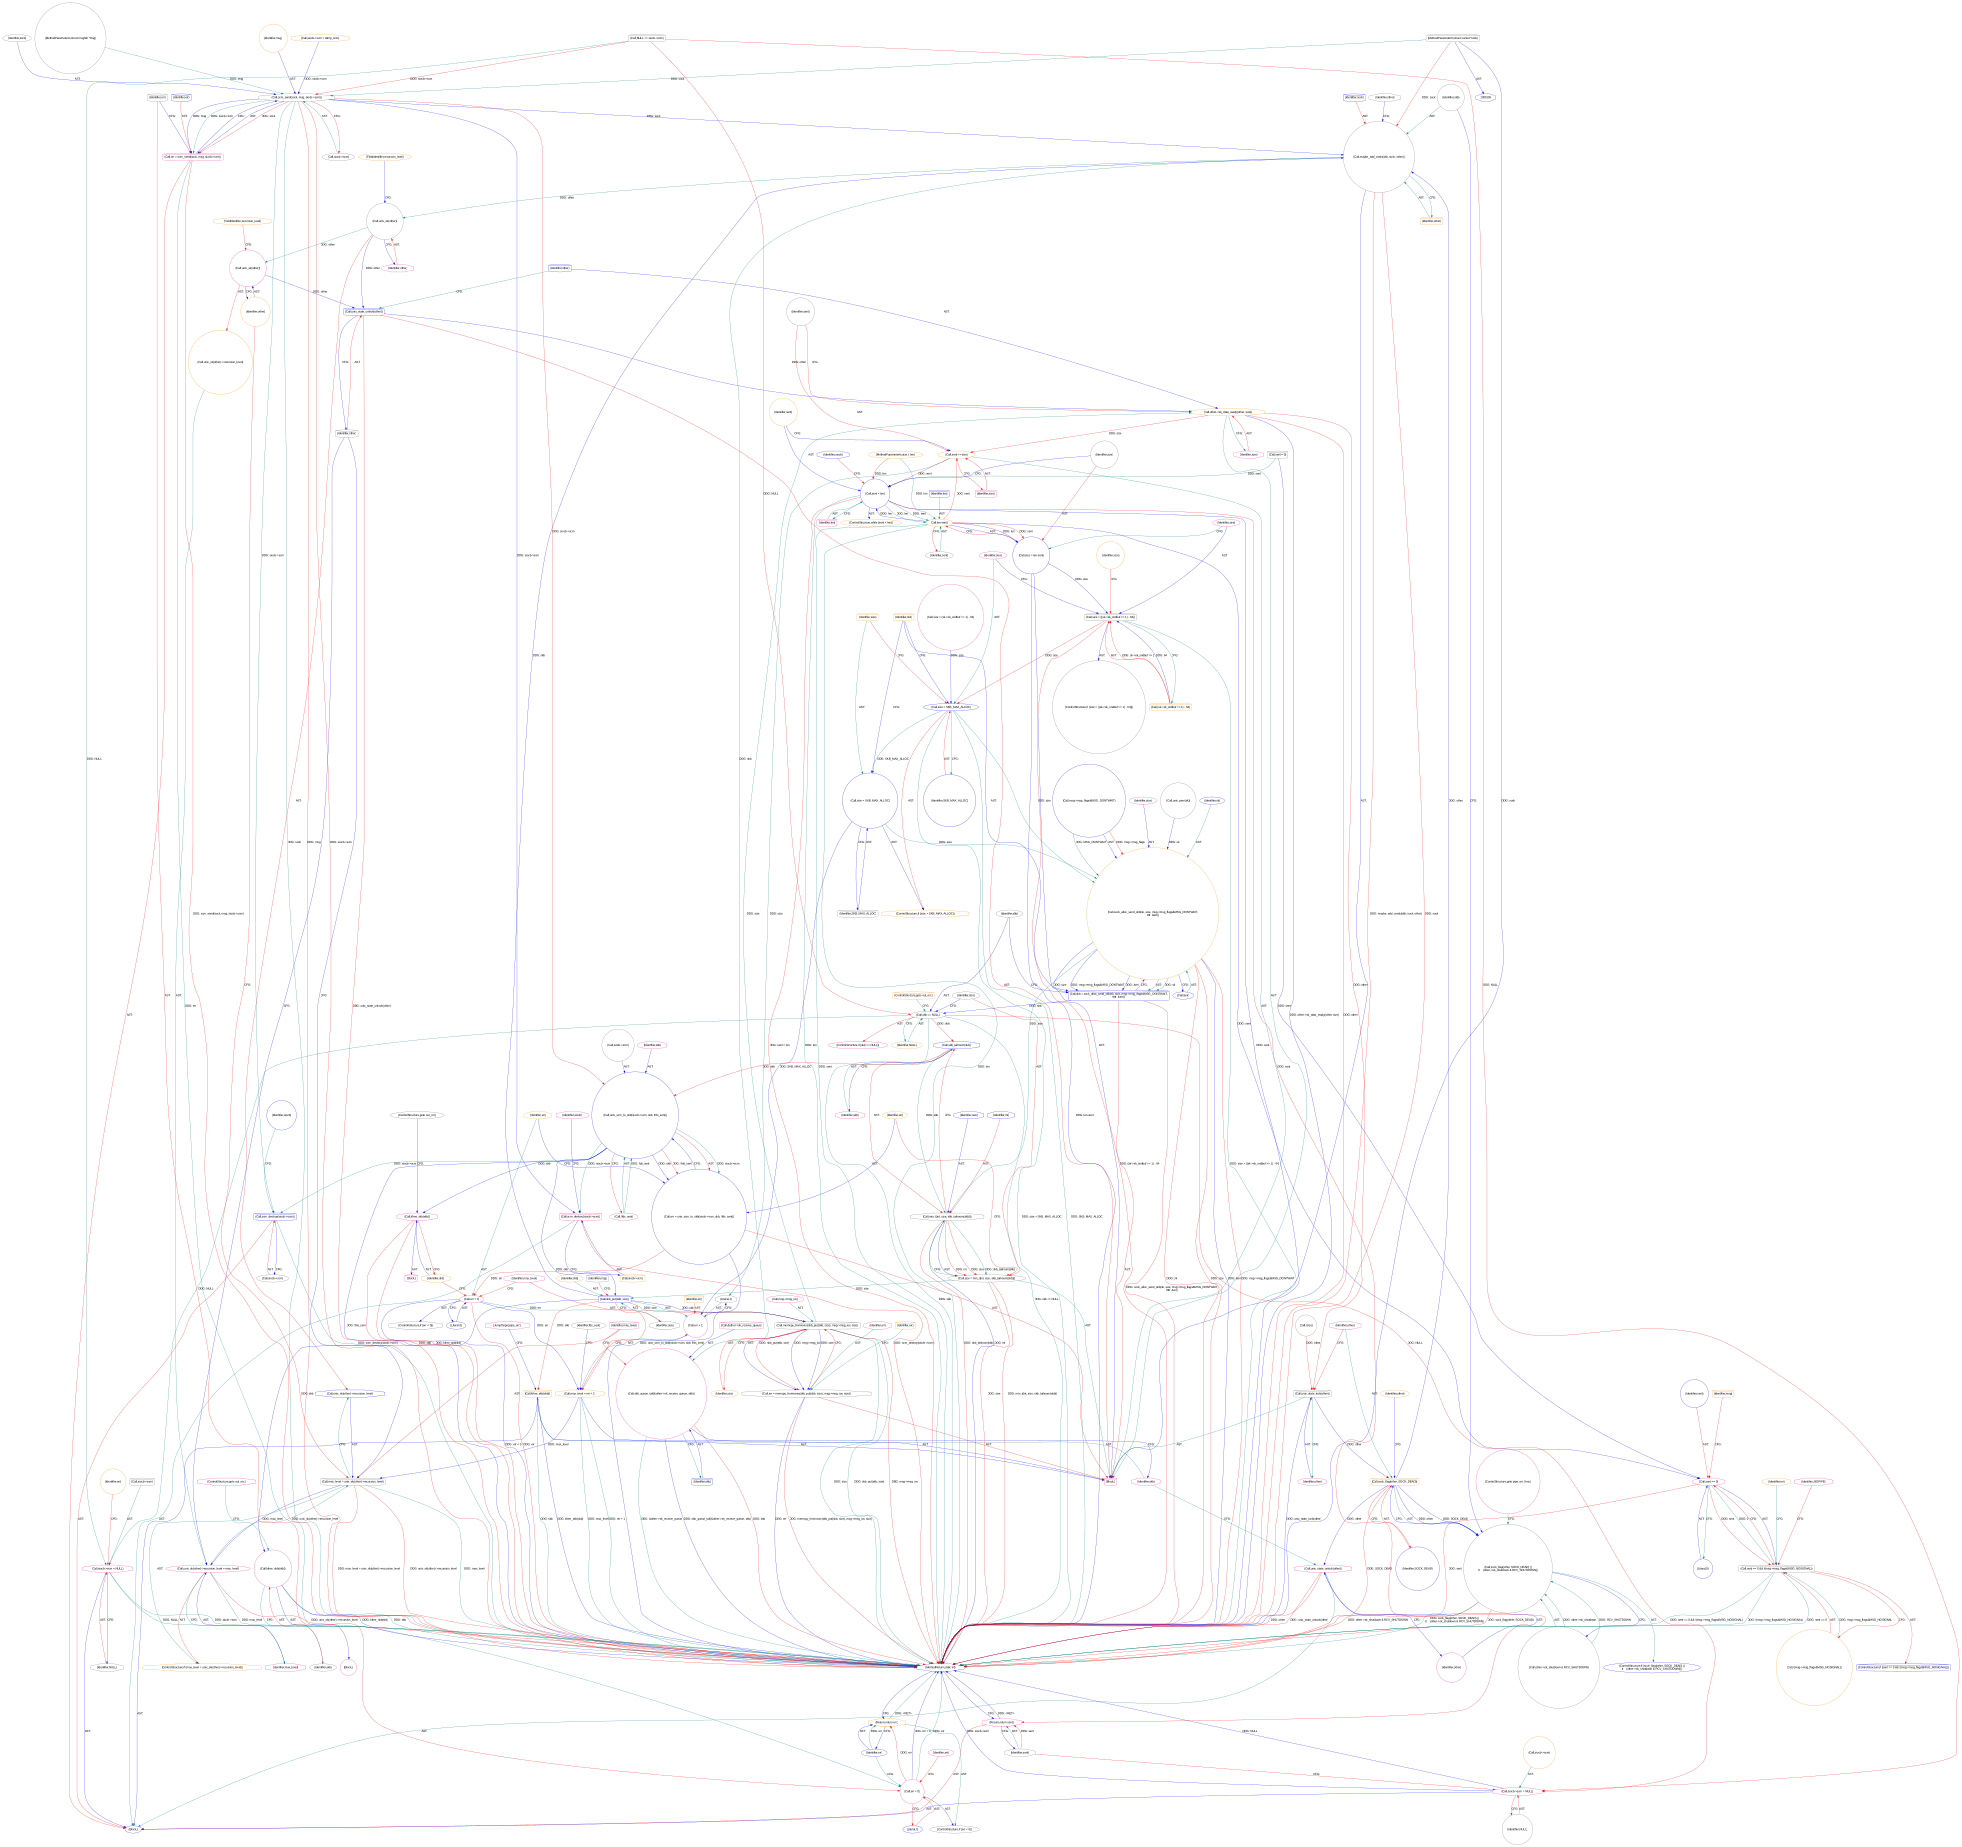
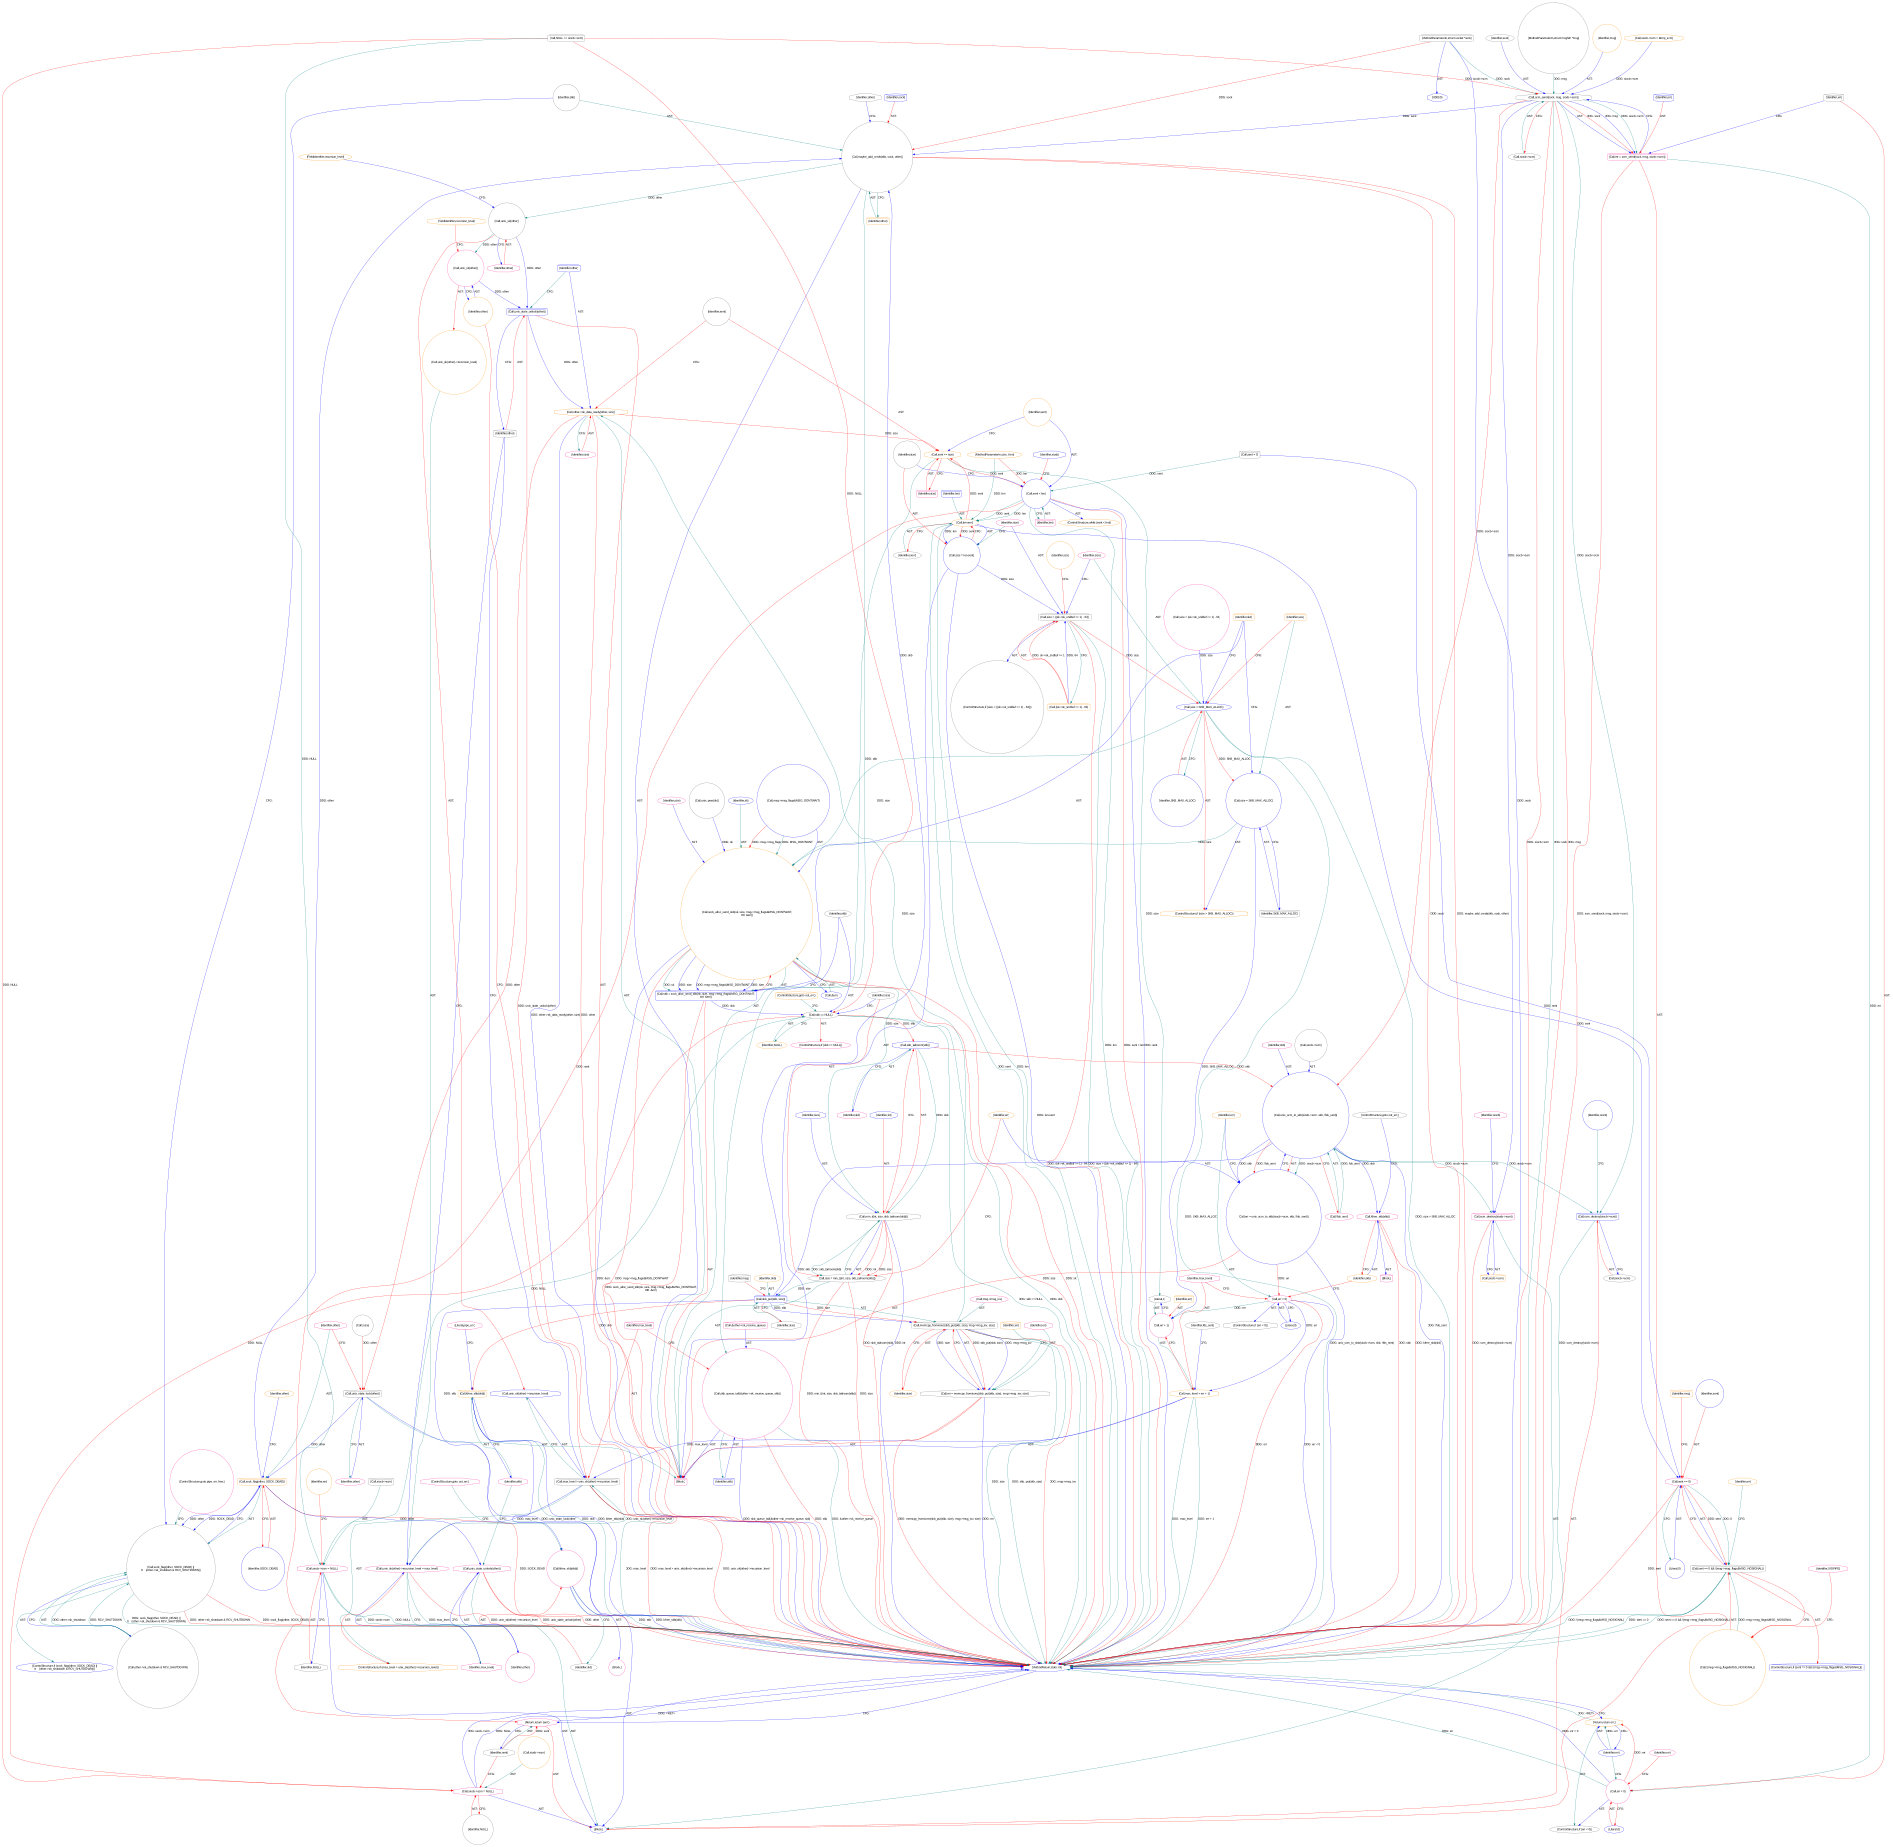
(900, 519) -> none
(900, 734) -> (1213, 747)
(507, 1326) -> (465, 1326)
(1795, 1524) -> (1813, 1626)
